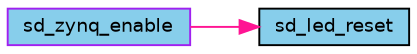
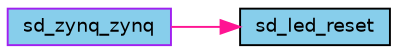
(99, 27) -> (89, 27)
